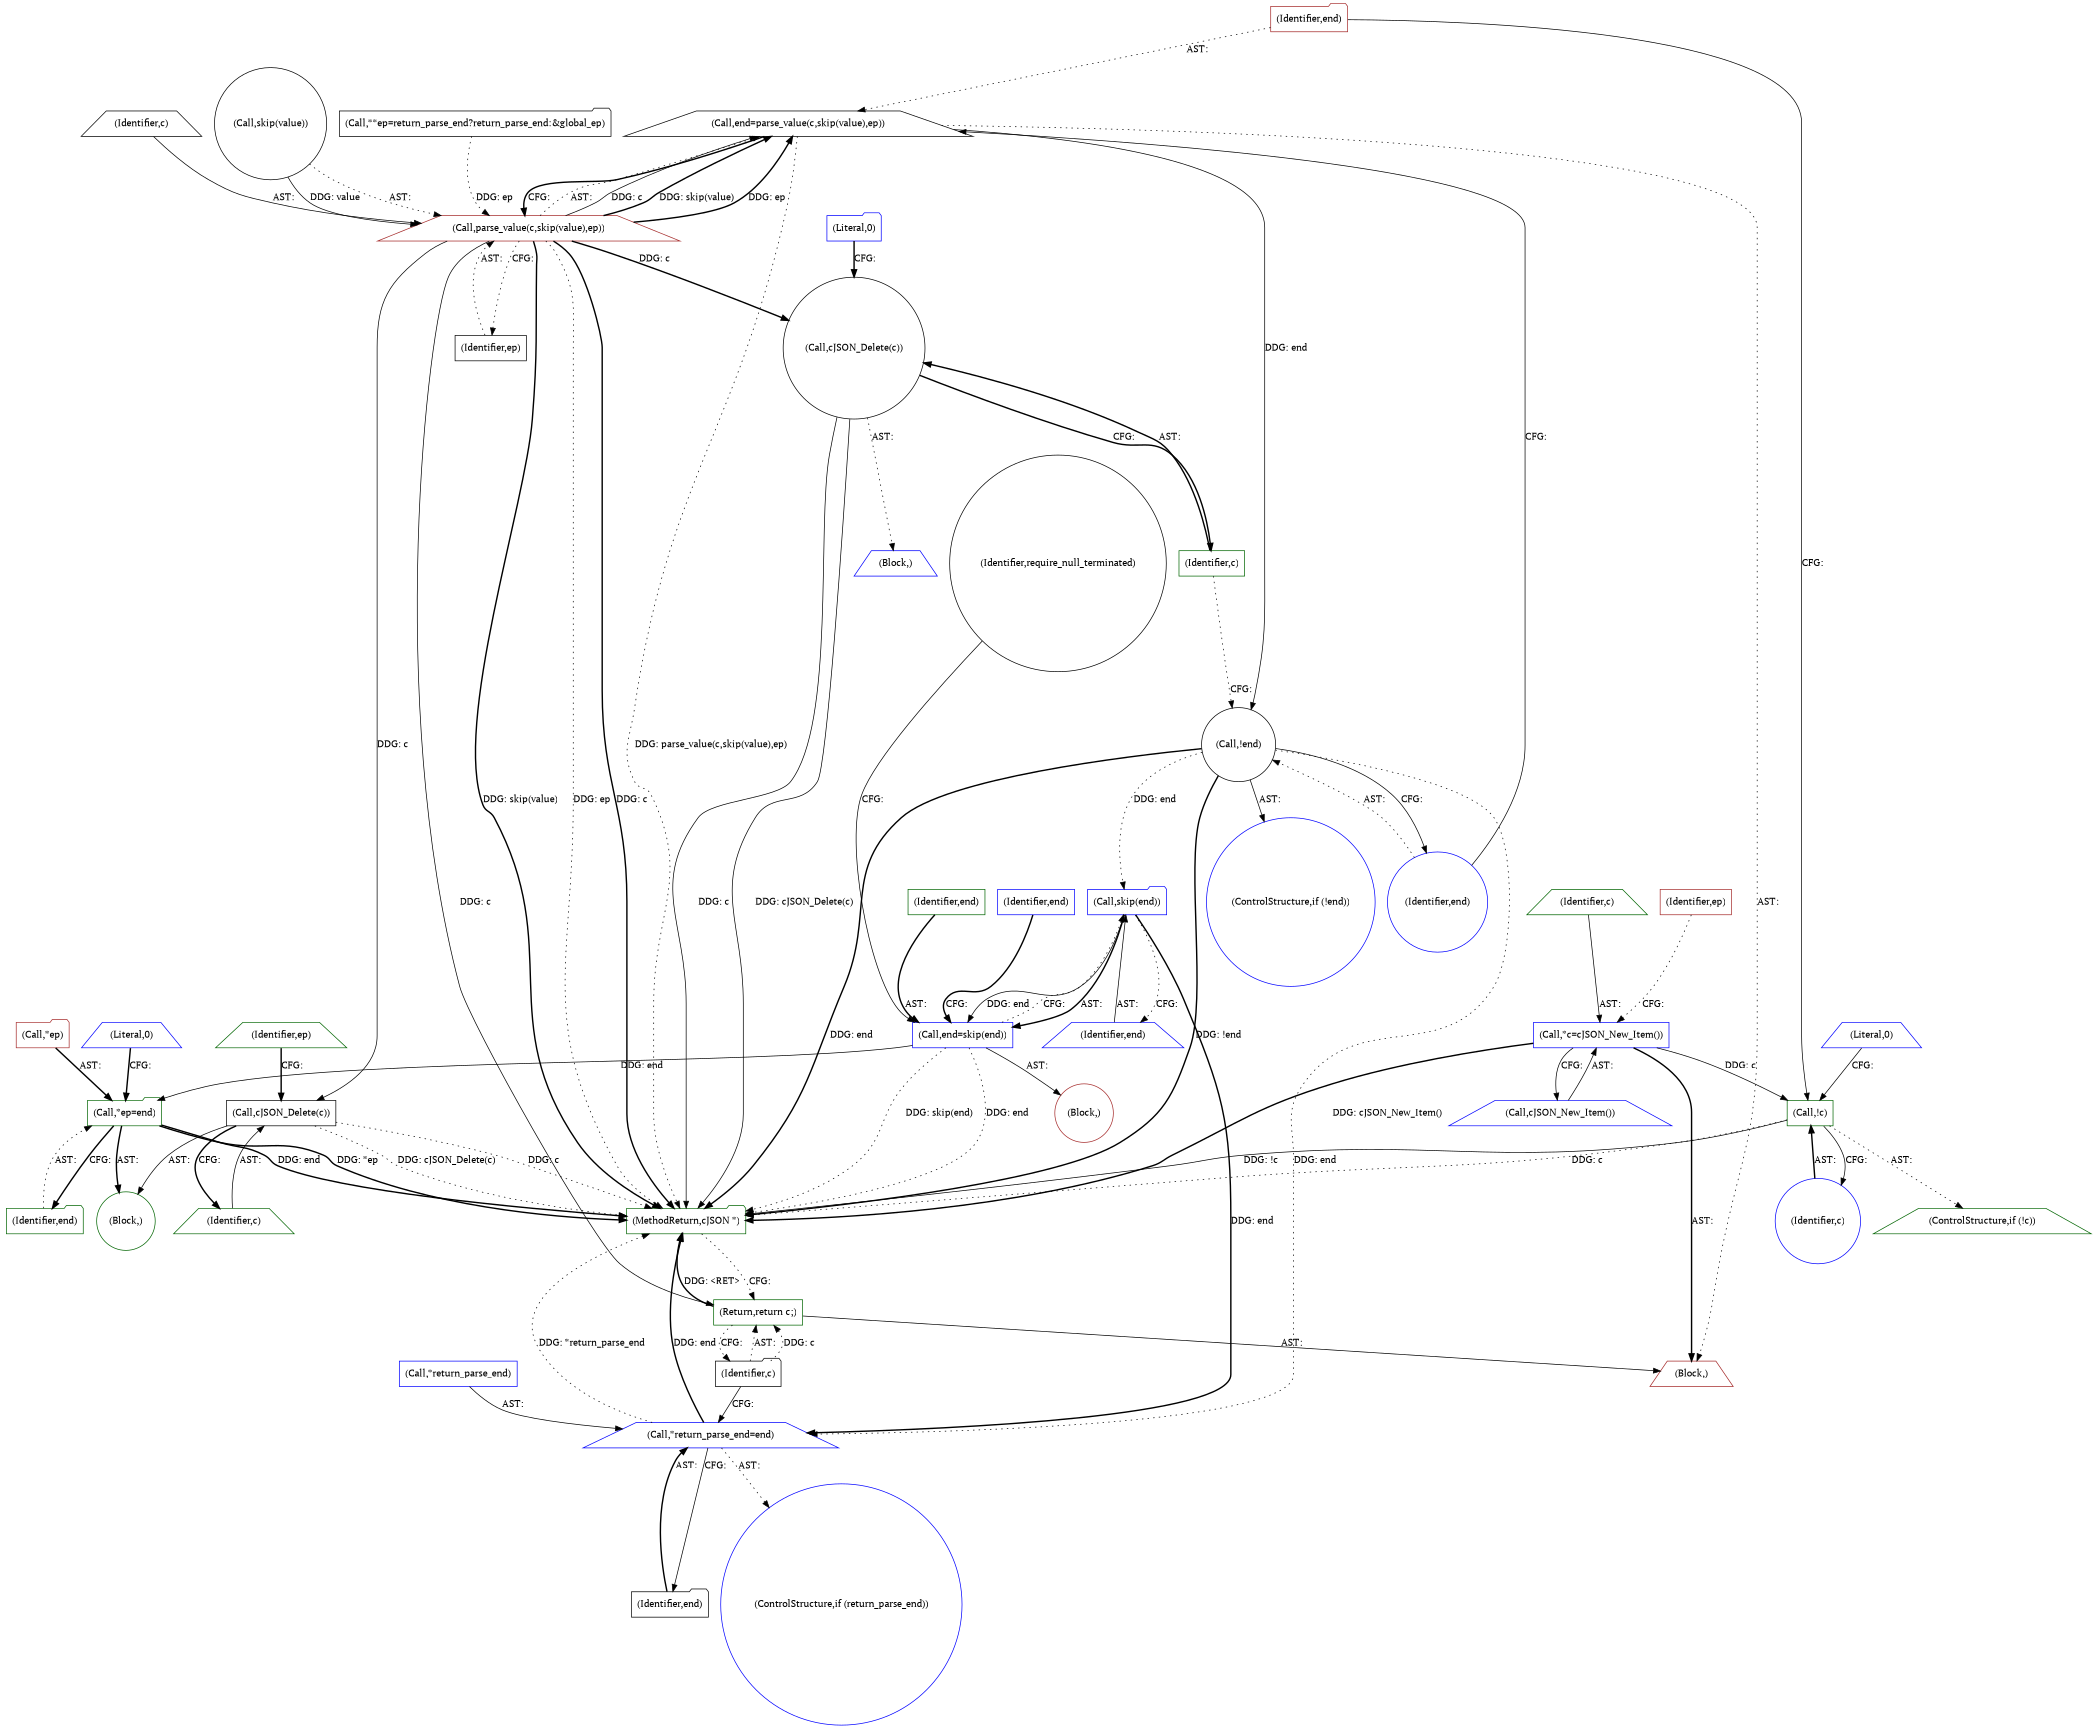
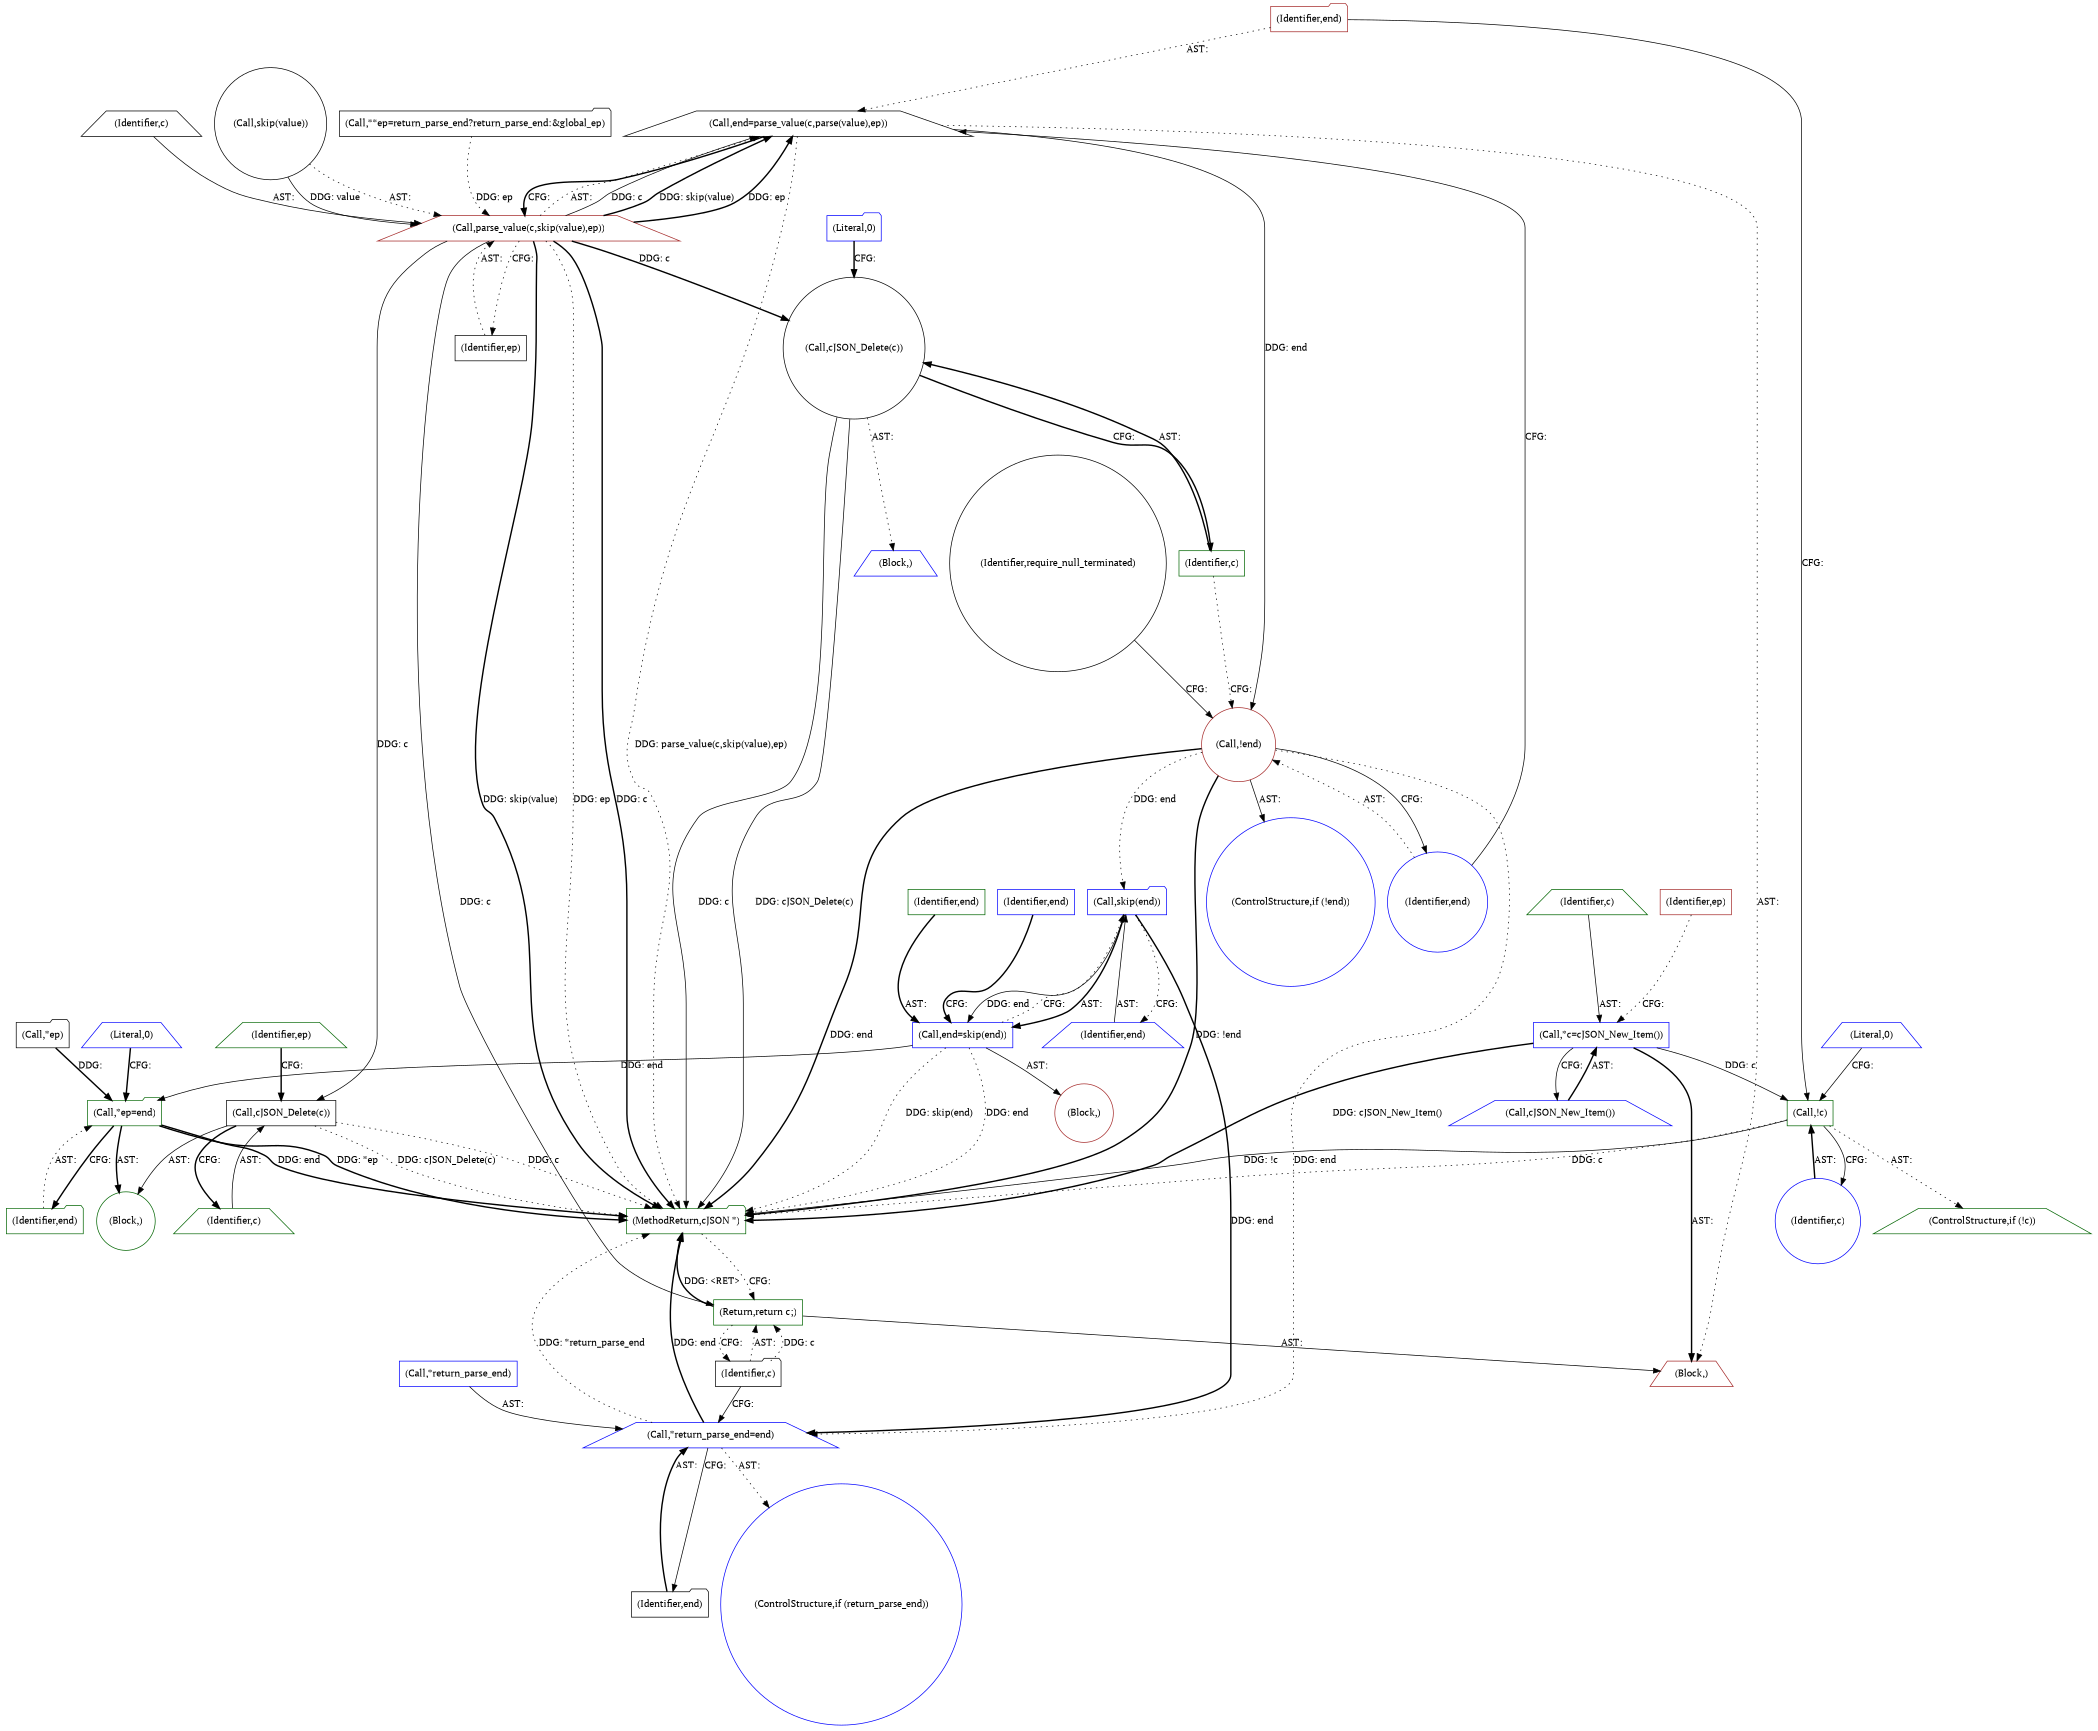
(798, 124) -> (798, 124)
(1239, 745) -> (1239, 745)
(858, 814) -> (1171, 676)
(43, 1035) -> (43, 1035)
(92, 1066) -> (92, 1066)
(1582, 1078) -> (1582, 1078)
